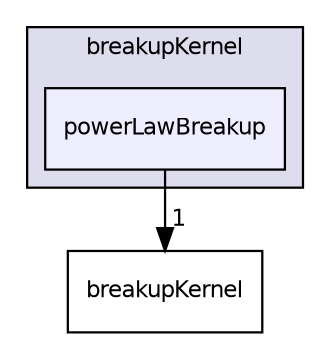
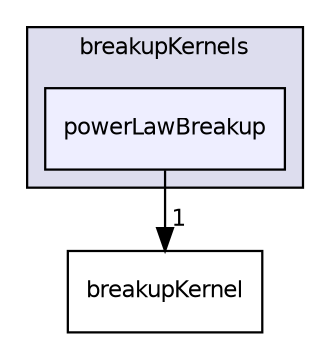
(165, 49) -> (165, 49)
